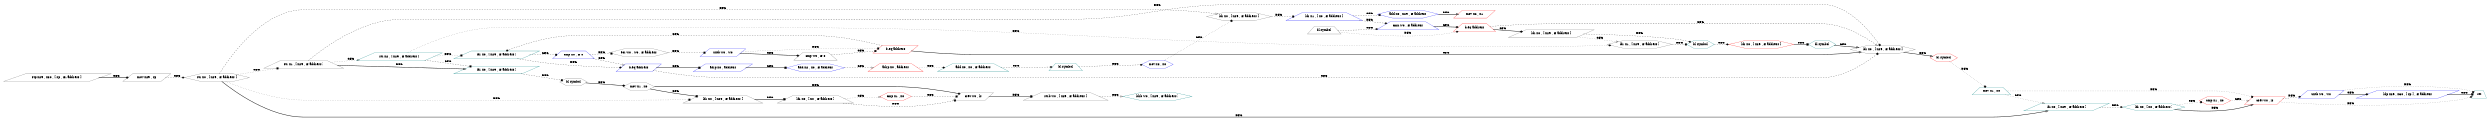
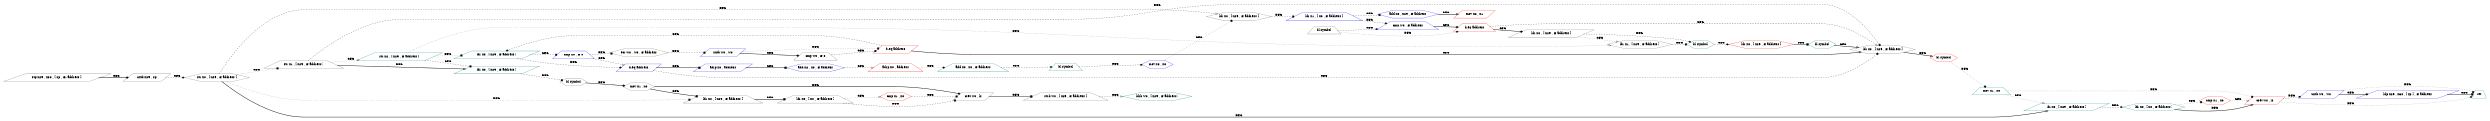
(1006, 32) -> (1006, 32)
(147, 78) -> (147, 78)
